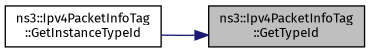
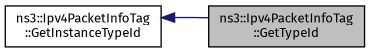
(178, 35) -> (192, 18)
